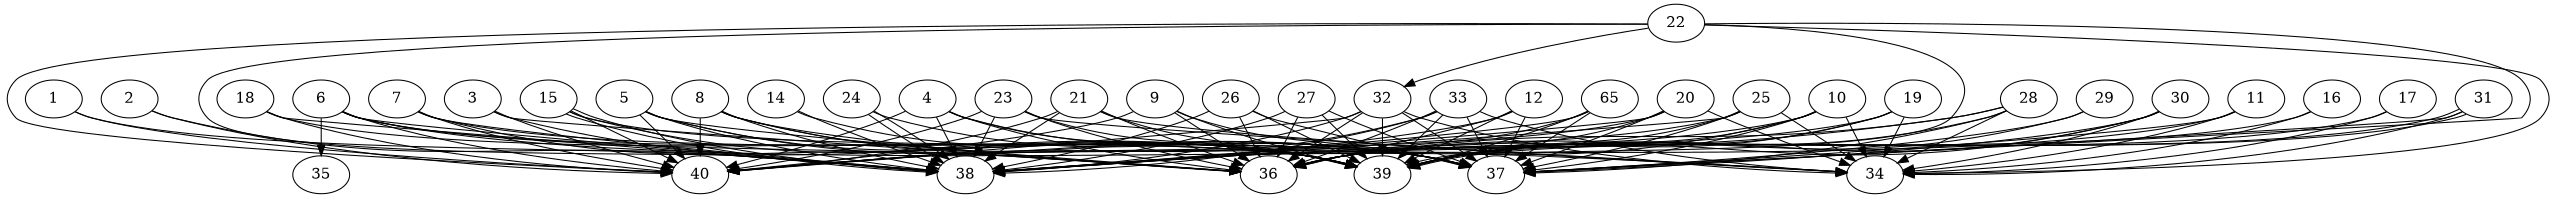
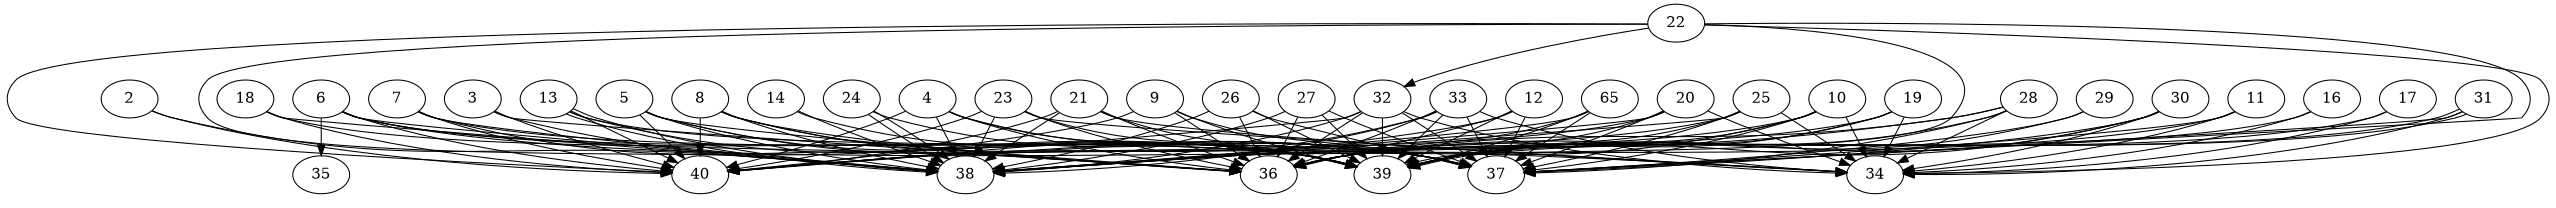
(54, 99) -> none
(549, 99) -> (549, 99)
